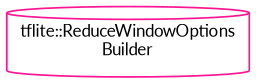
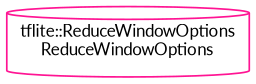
(128, 42) -> (128, 42)
